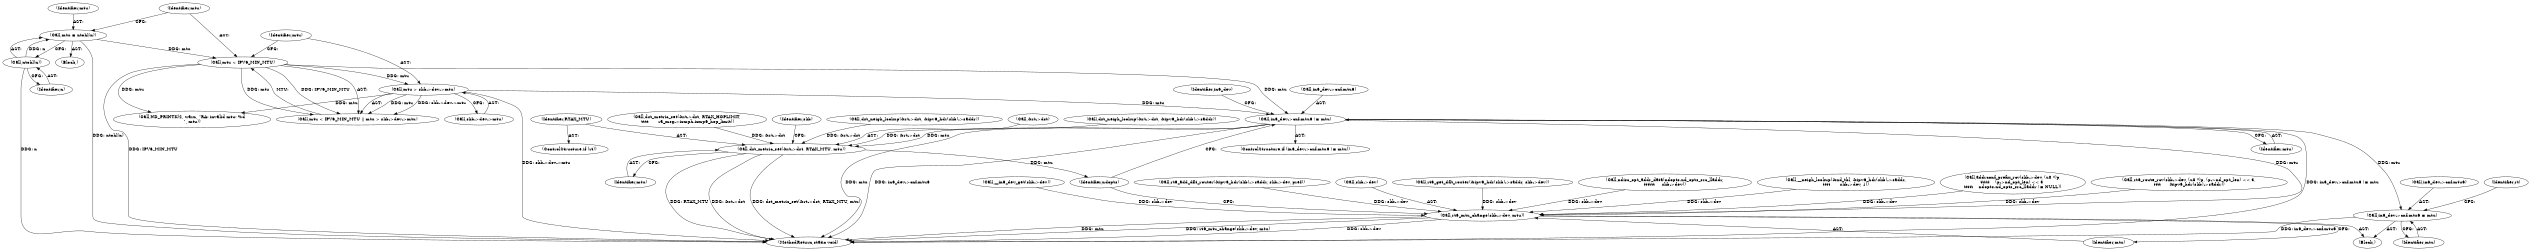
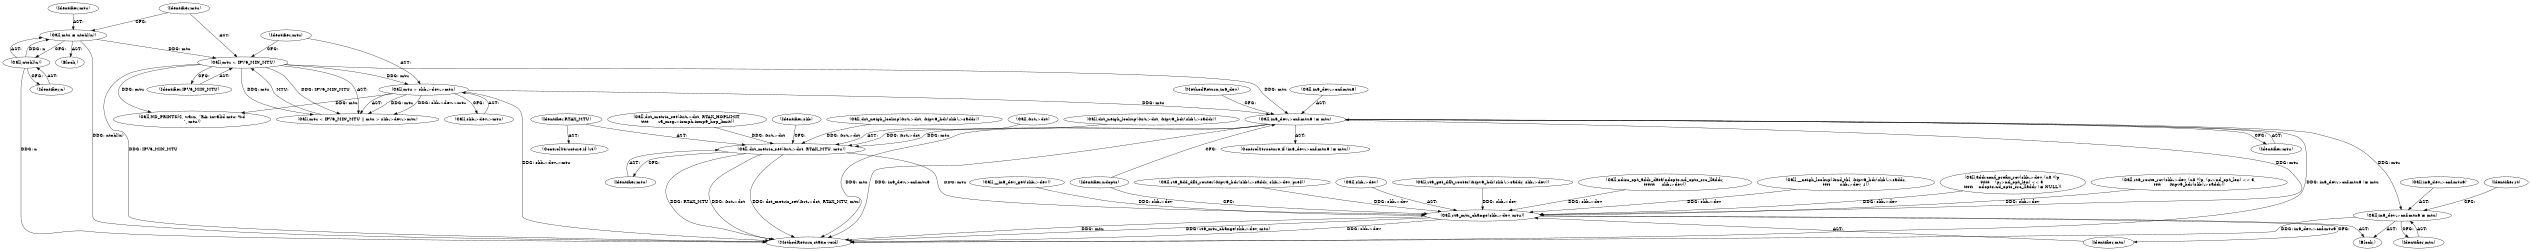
none -> (189, 90)
(1212, 90) -> (1212, 90)
(976, 157) -> (1126, 208)
